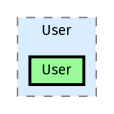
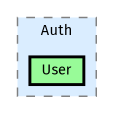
(57, 31) -> (57, 31)
